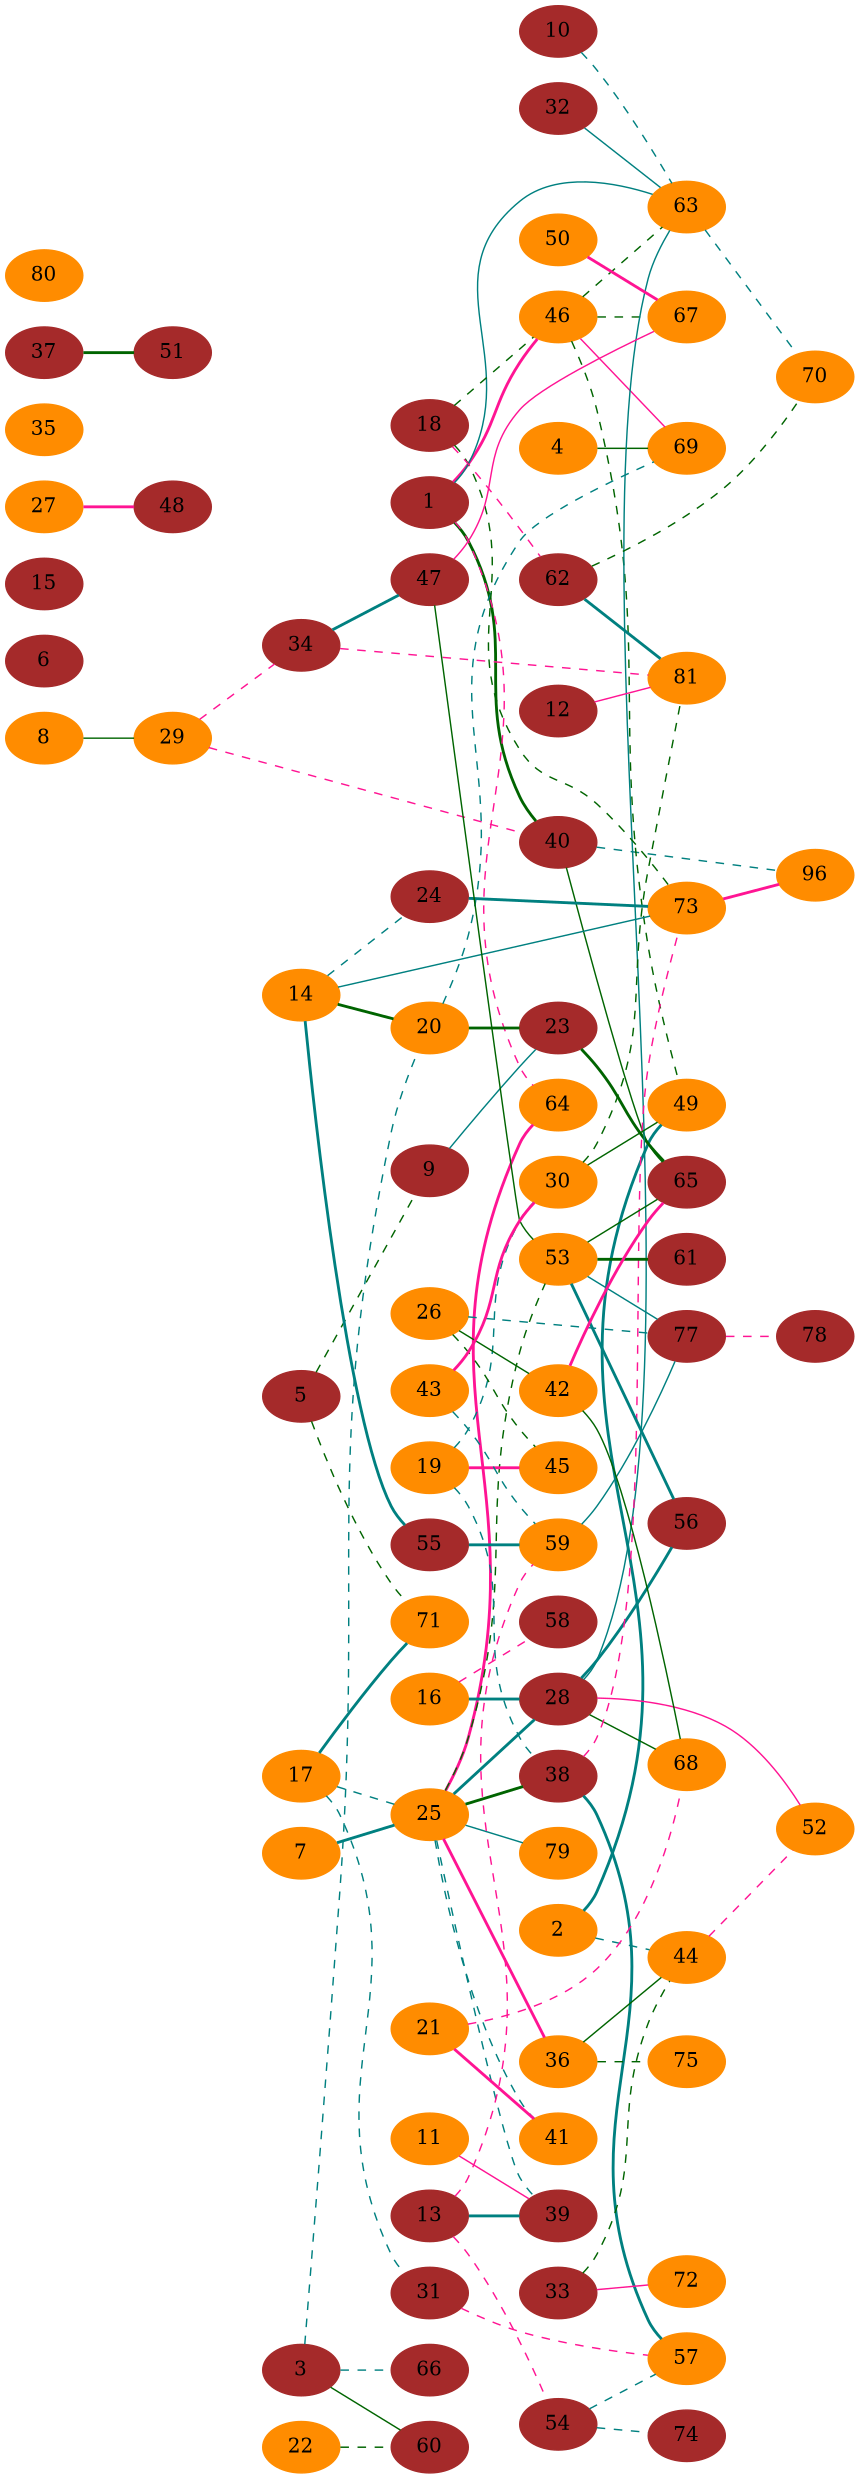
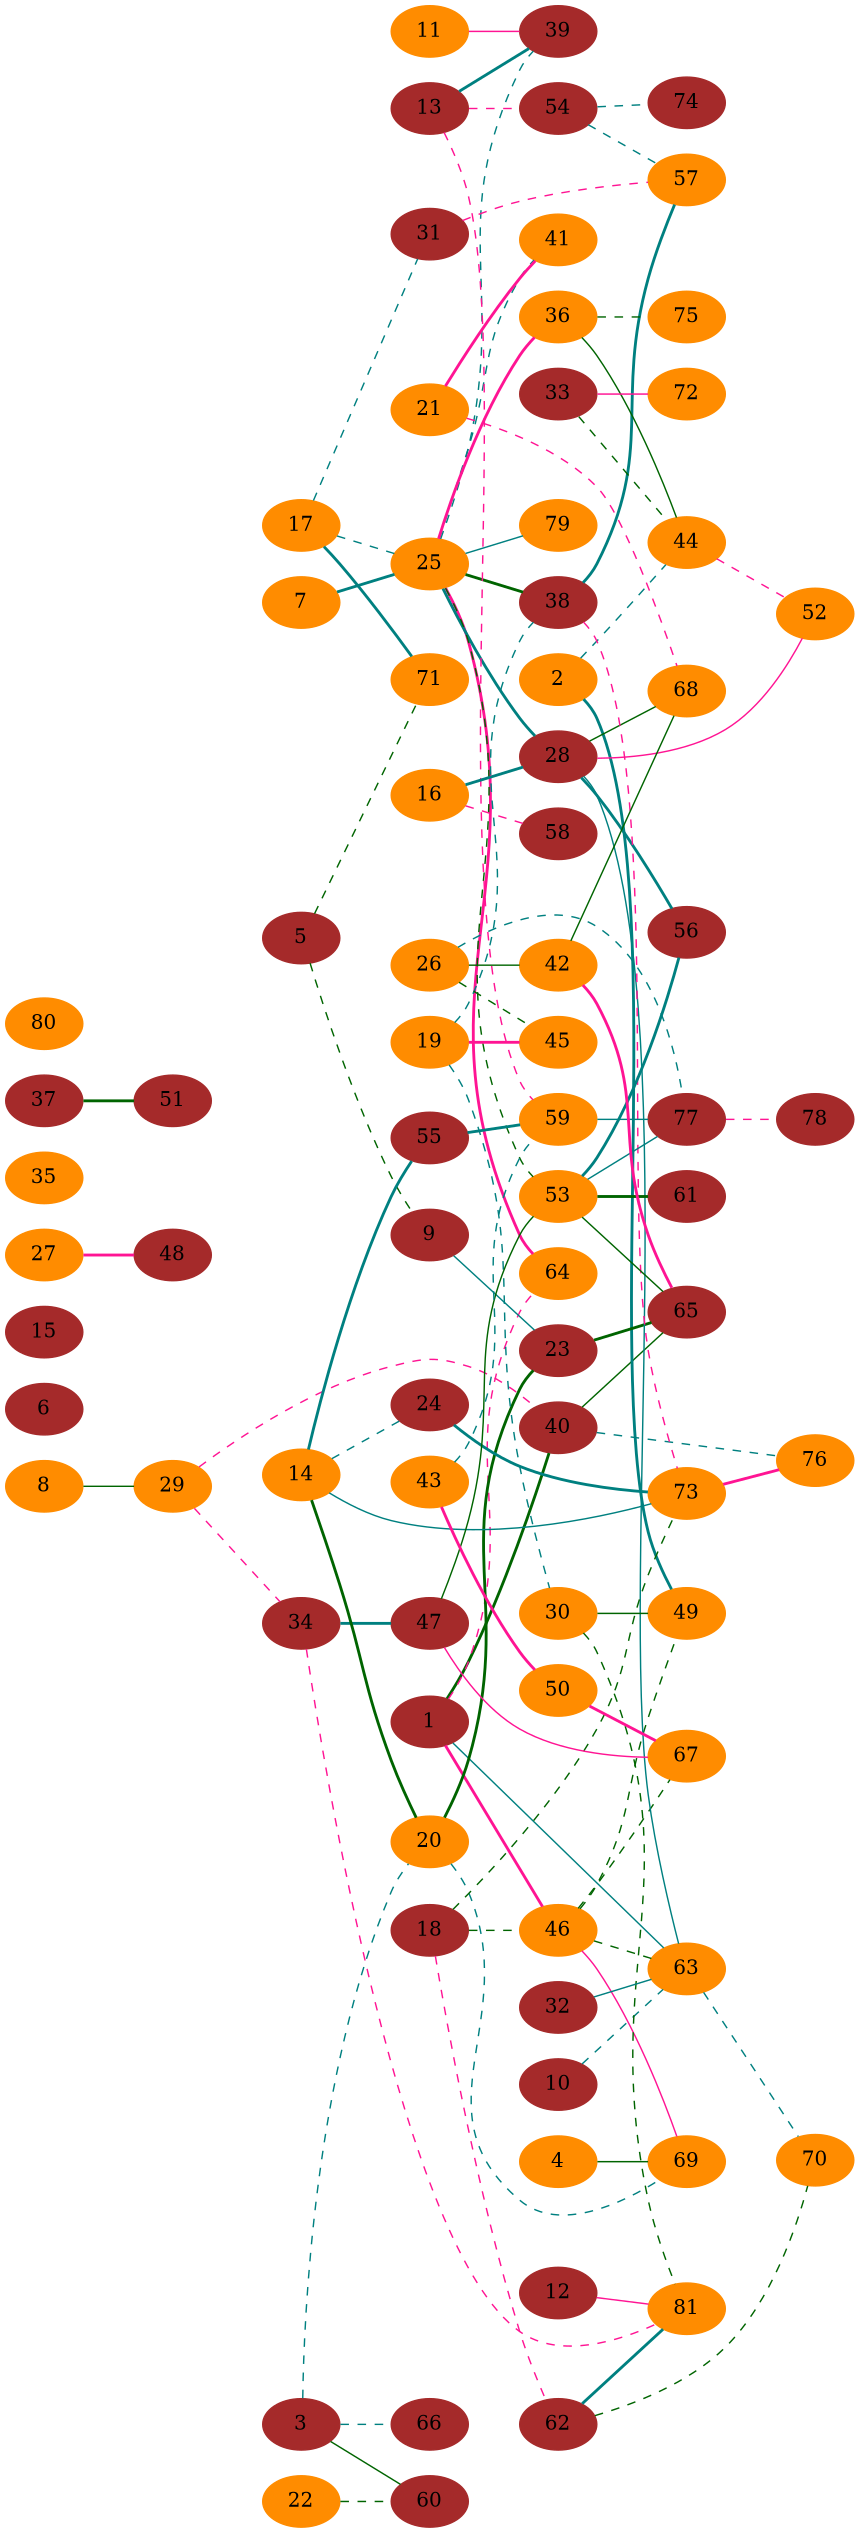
(815, 875) -> (815, 1461)
(494, 1286) -> (476, 1579)
